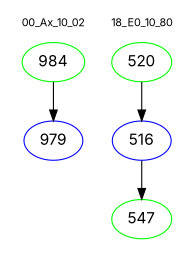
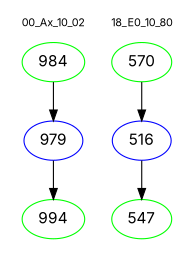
(142, 62) -> (142, 62)
none -> (53, 219)
